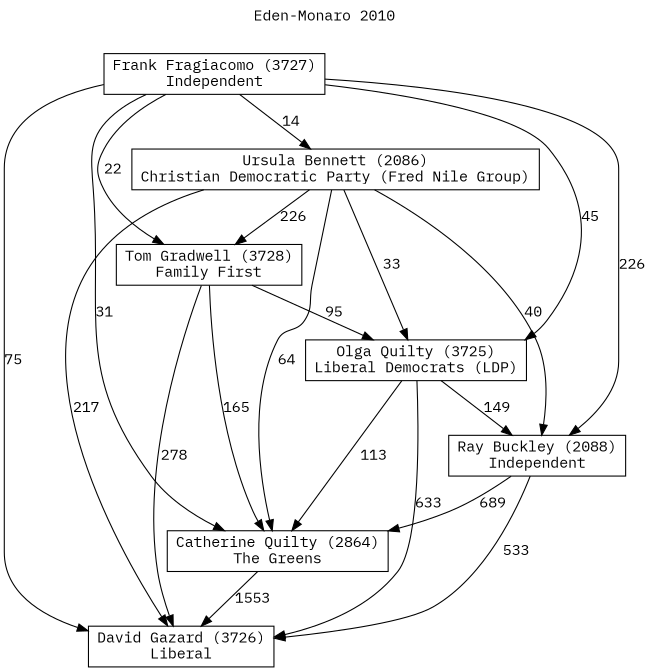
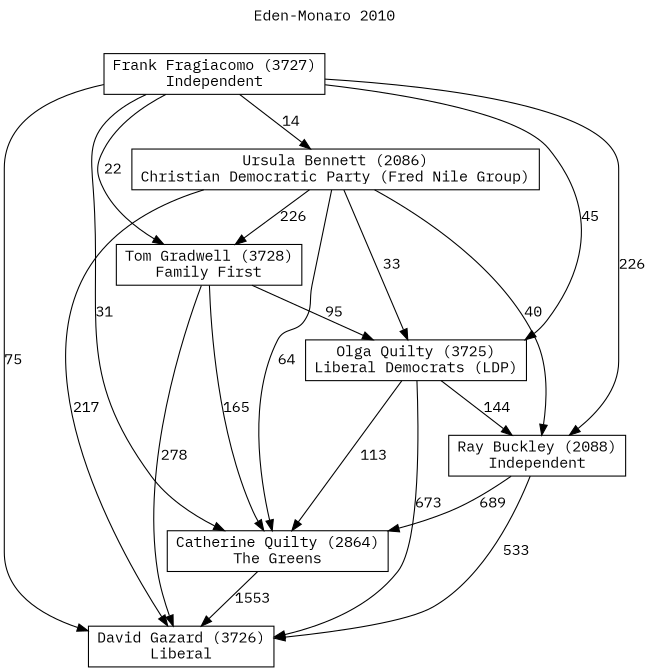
(497, 408) -> (497, 408)
(428, 503) -> (428, 503)
